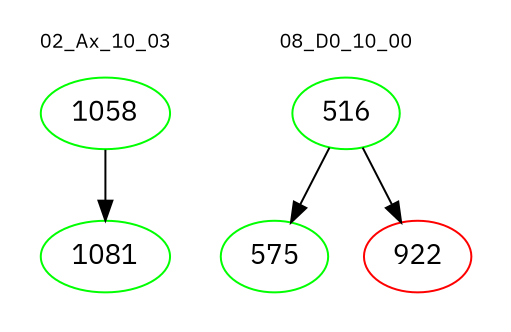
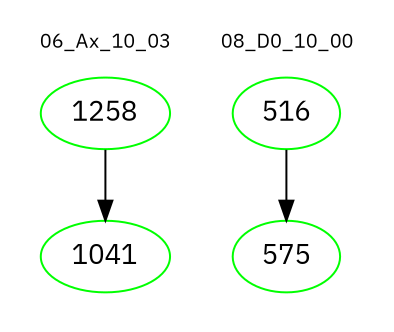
(106, 43) -> (106, 43)
(105, 113) -> (105, 113)
(105, 257) -> (105, 257)
(418, 257) -> none
